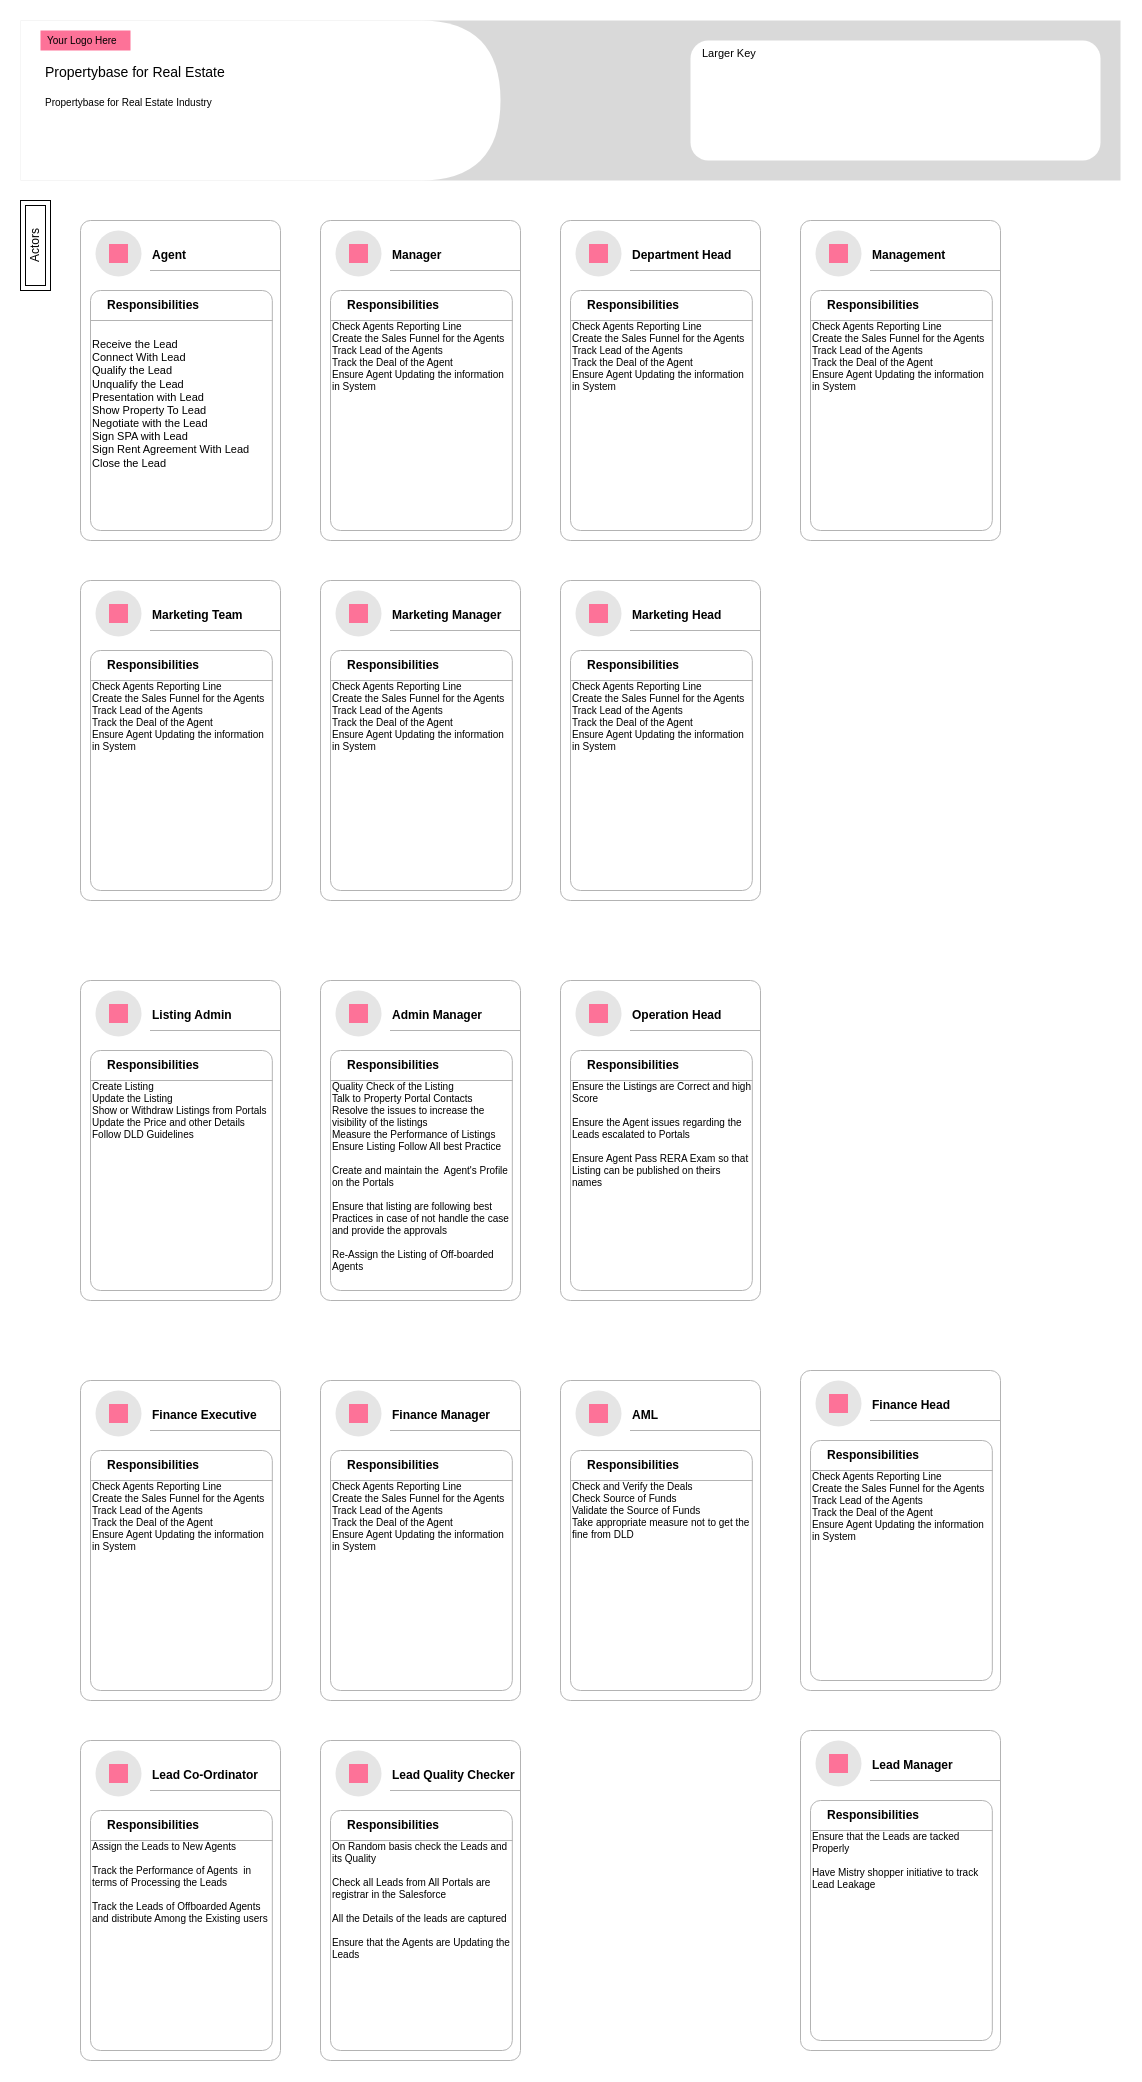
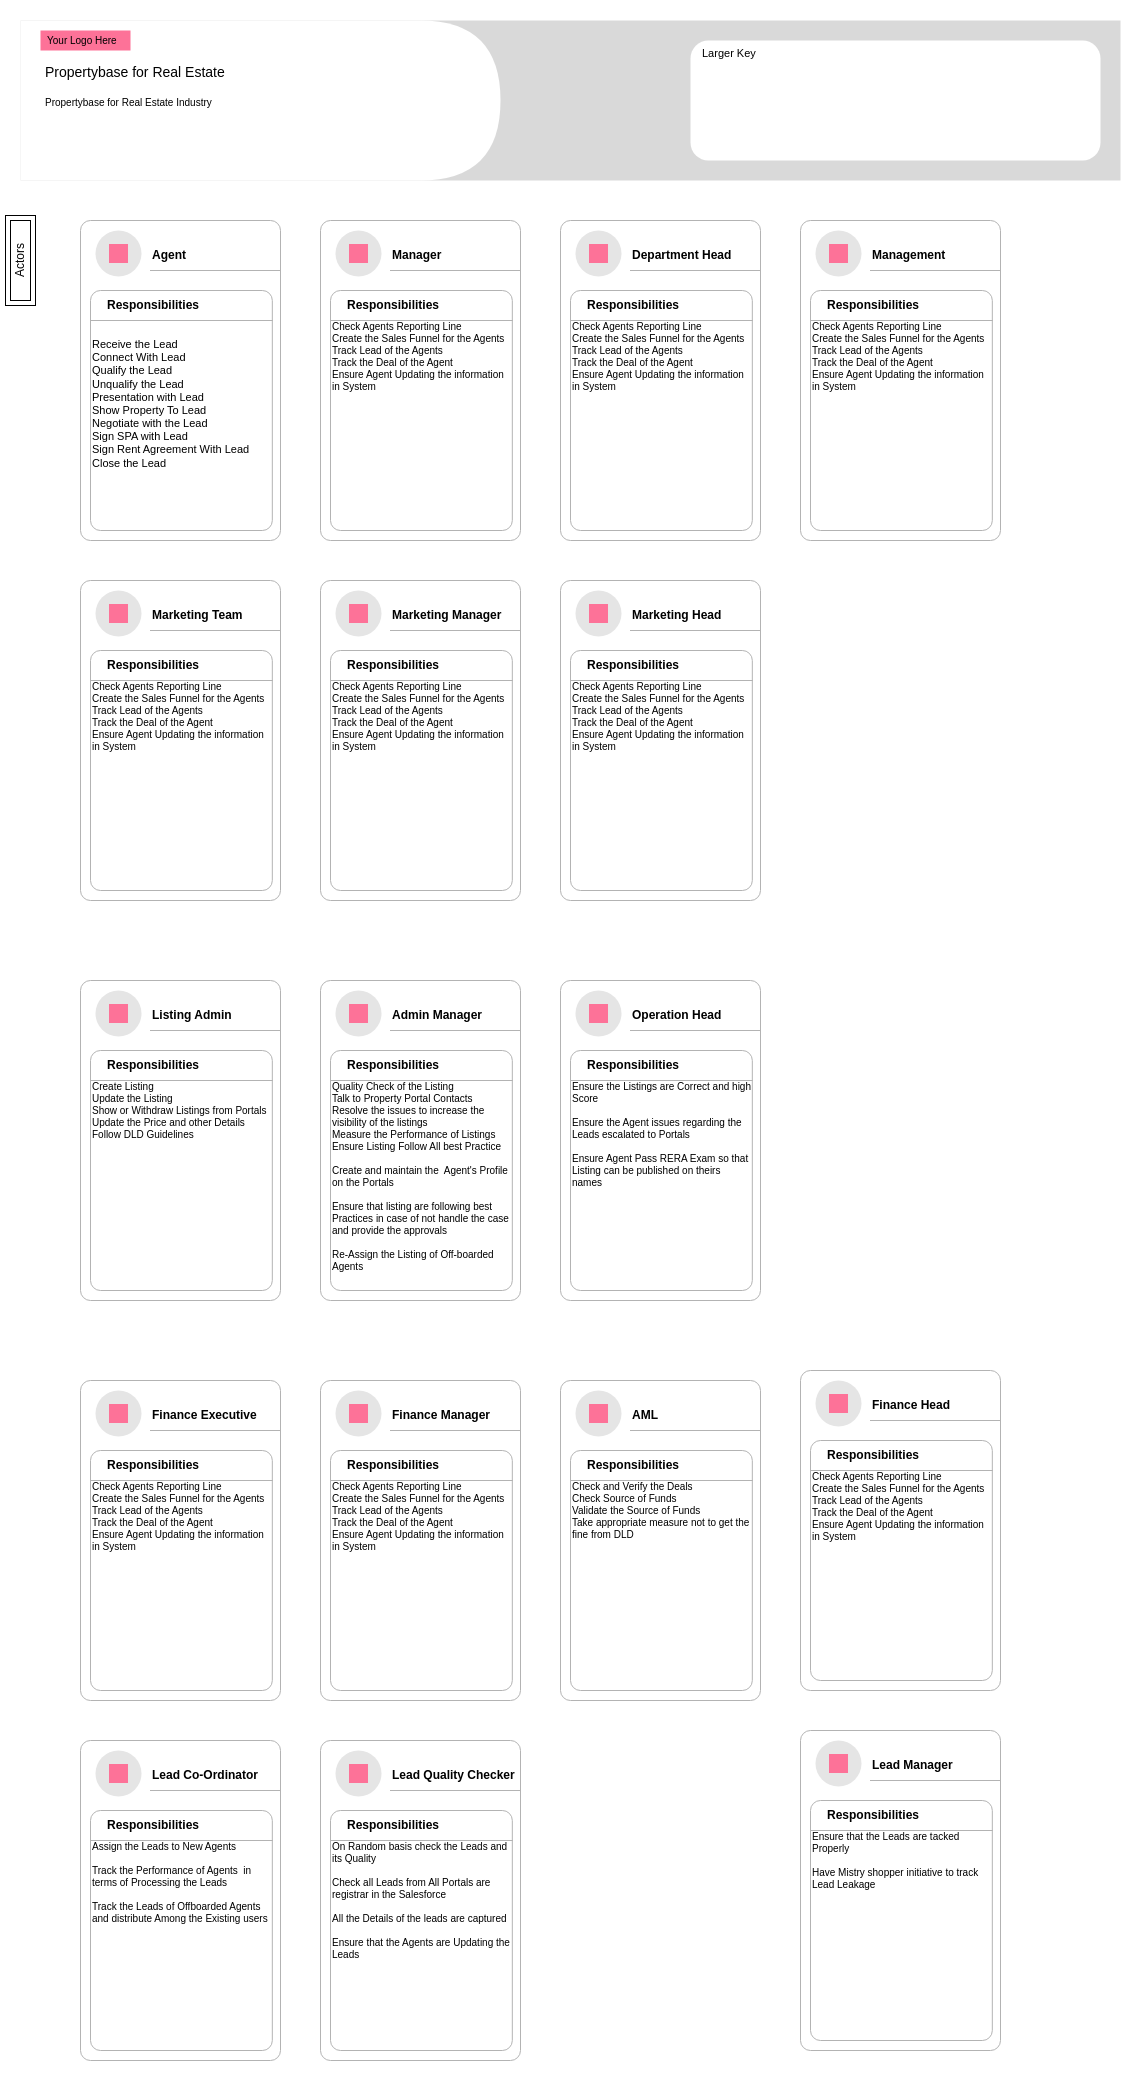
(36, 246) -> (21, 261)
